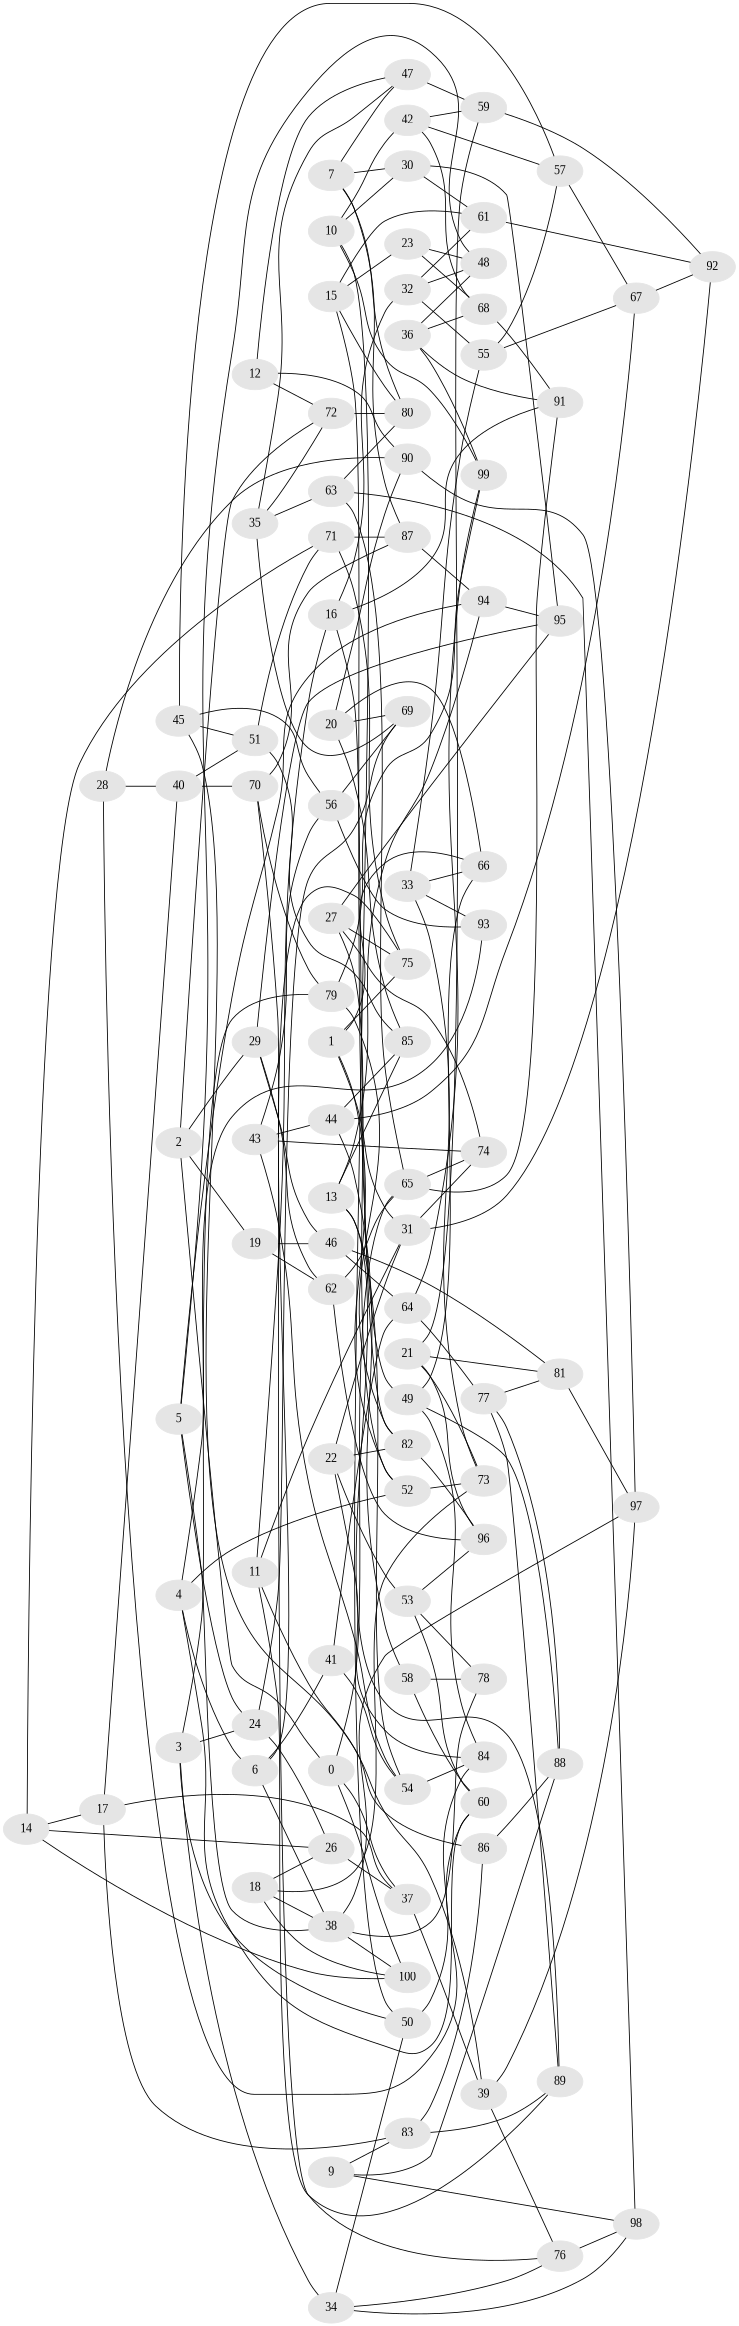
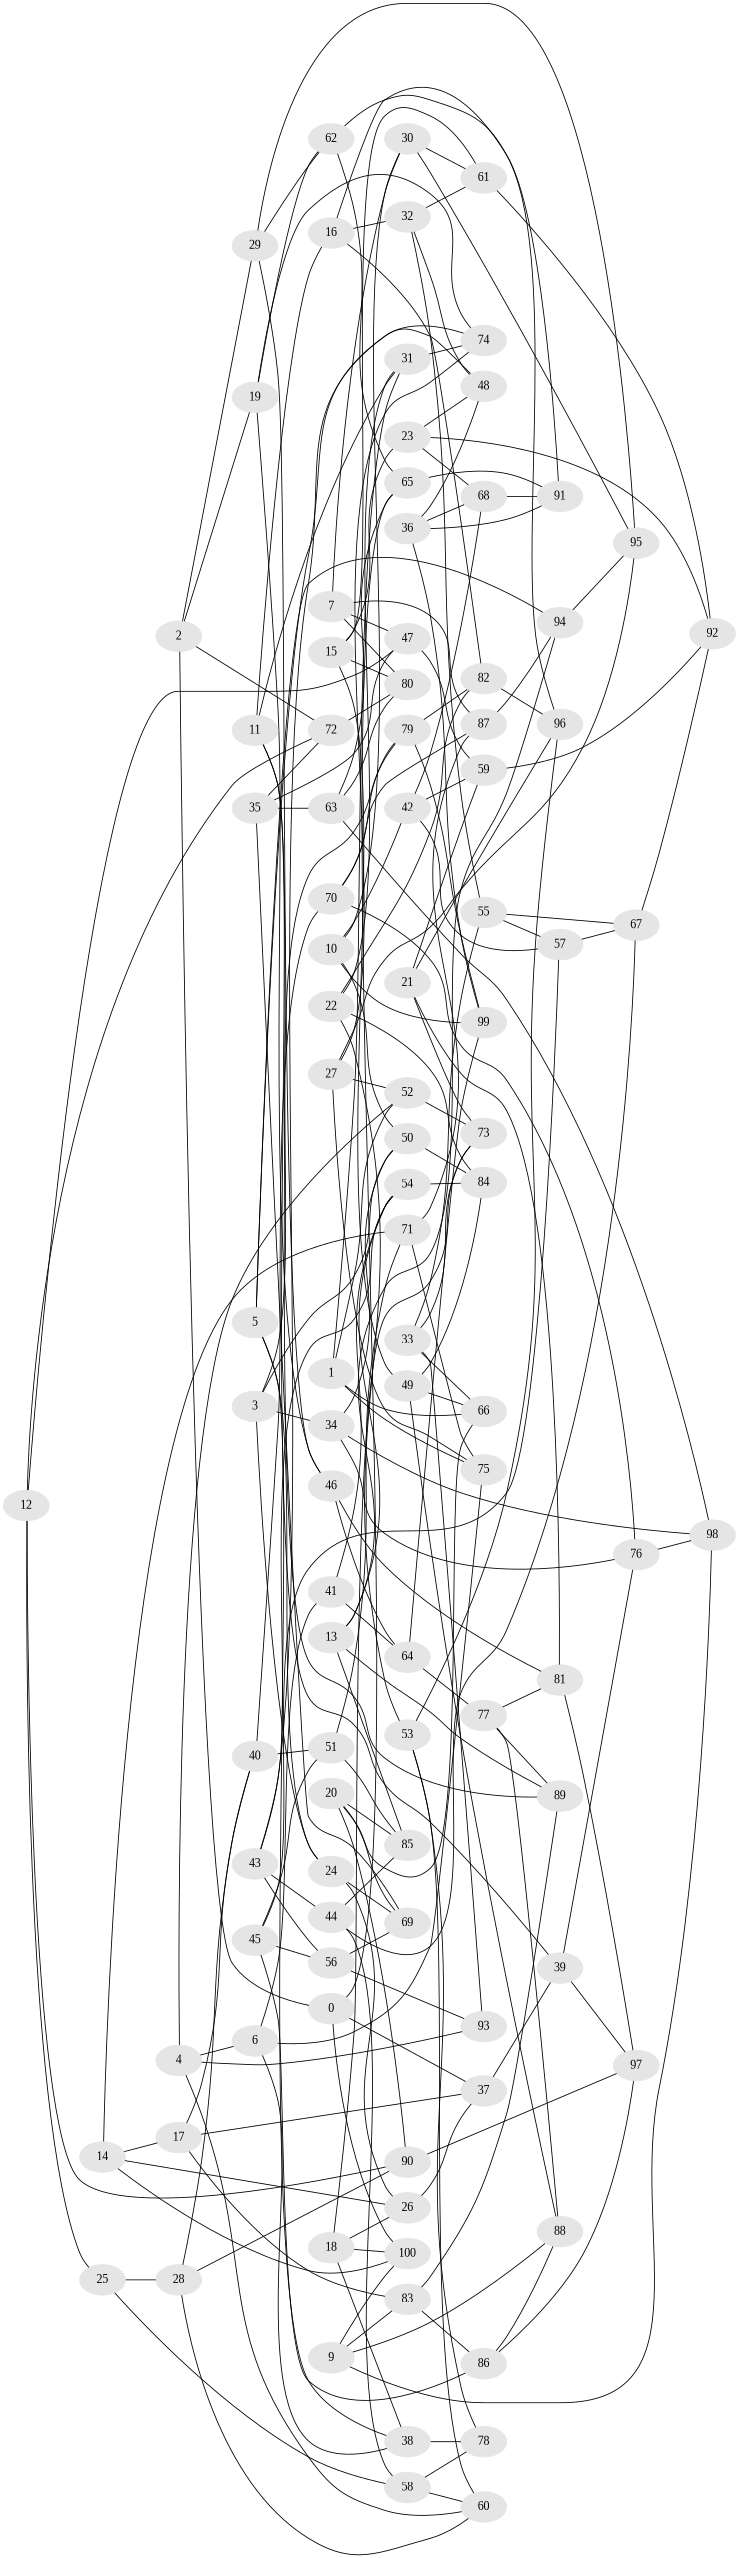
(640, 791) -> (612, 483)
(439, 1171) -> (340, 186)
(387, 1655) -> (594, 2231)
(369, 1952) -> (376, 2288)
none -> (103, 2280)
